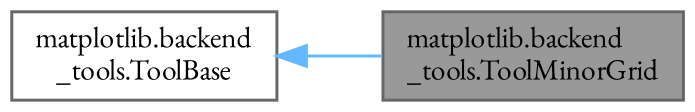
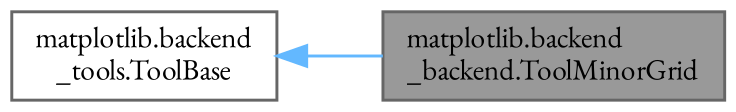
(533, 56) -> (554, 56)
